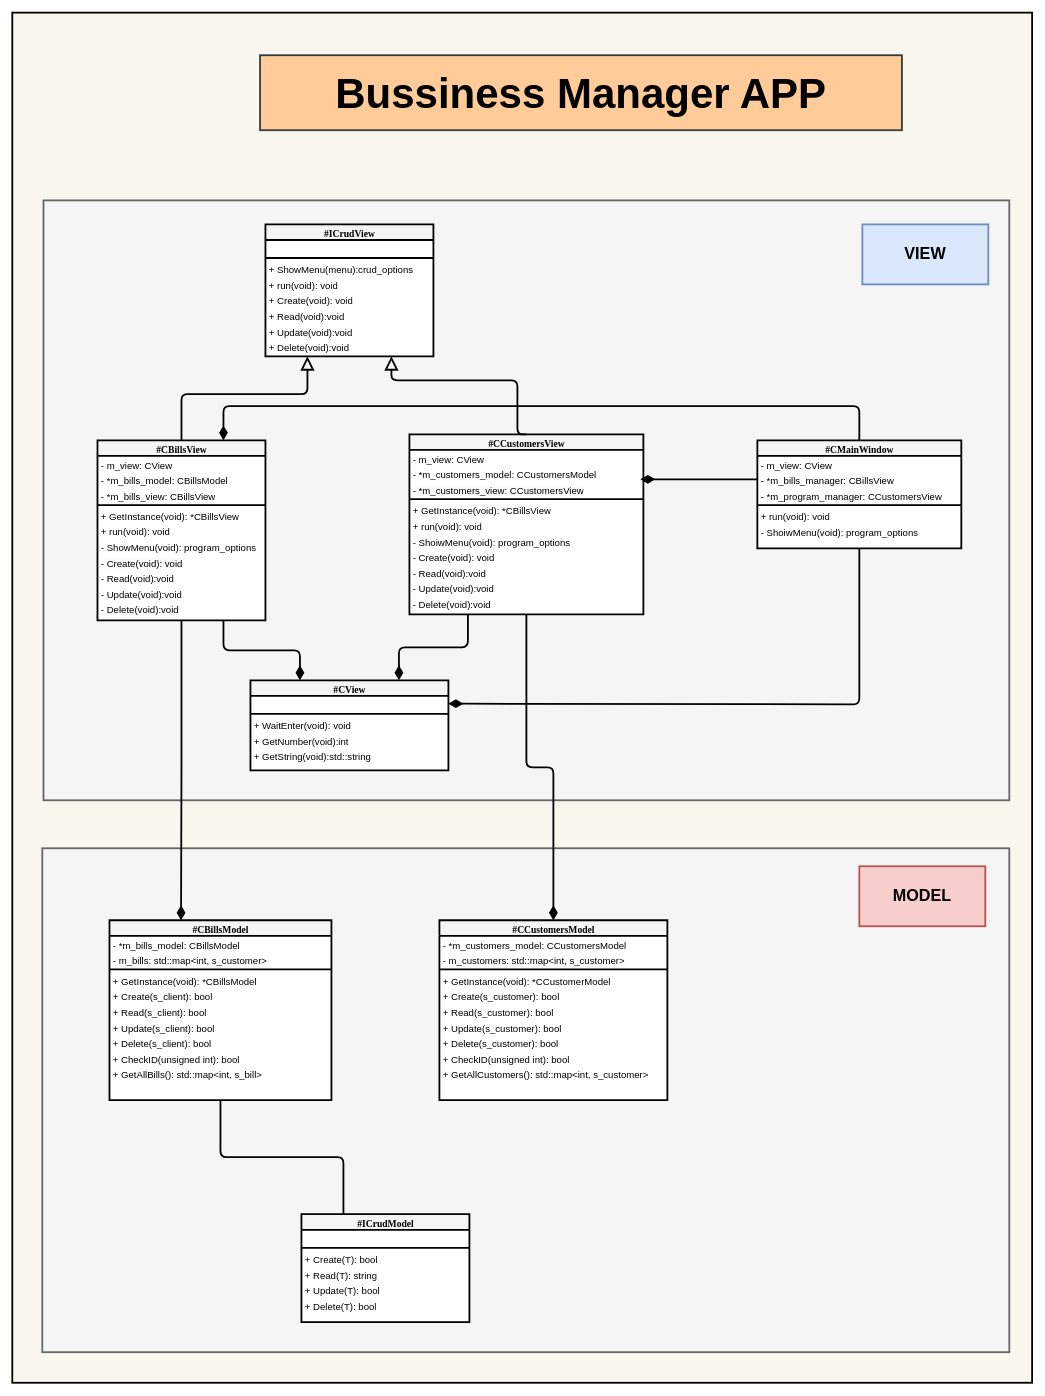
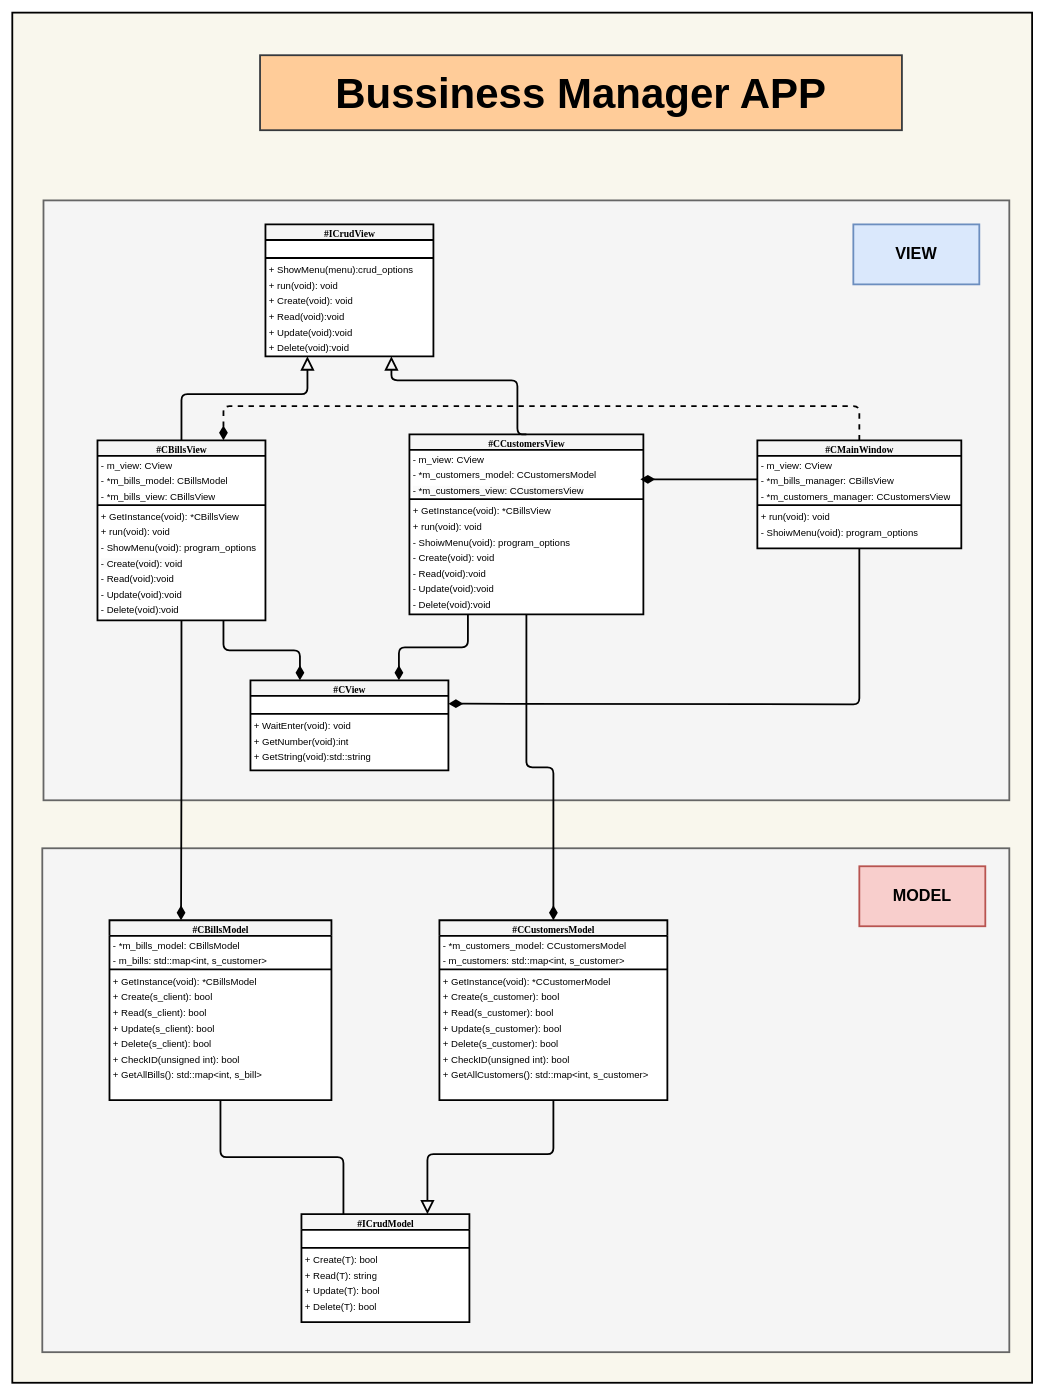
(926, 254) -> (917, 254)
(549, 406) -> (549, 406)
(853, 497) -> (858, 497)
none -> (494, 1154)
